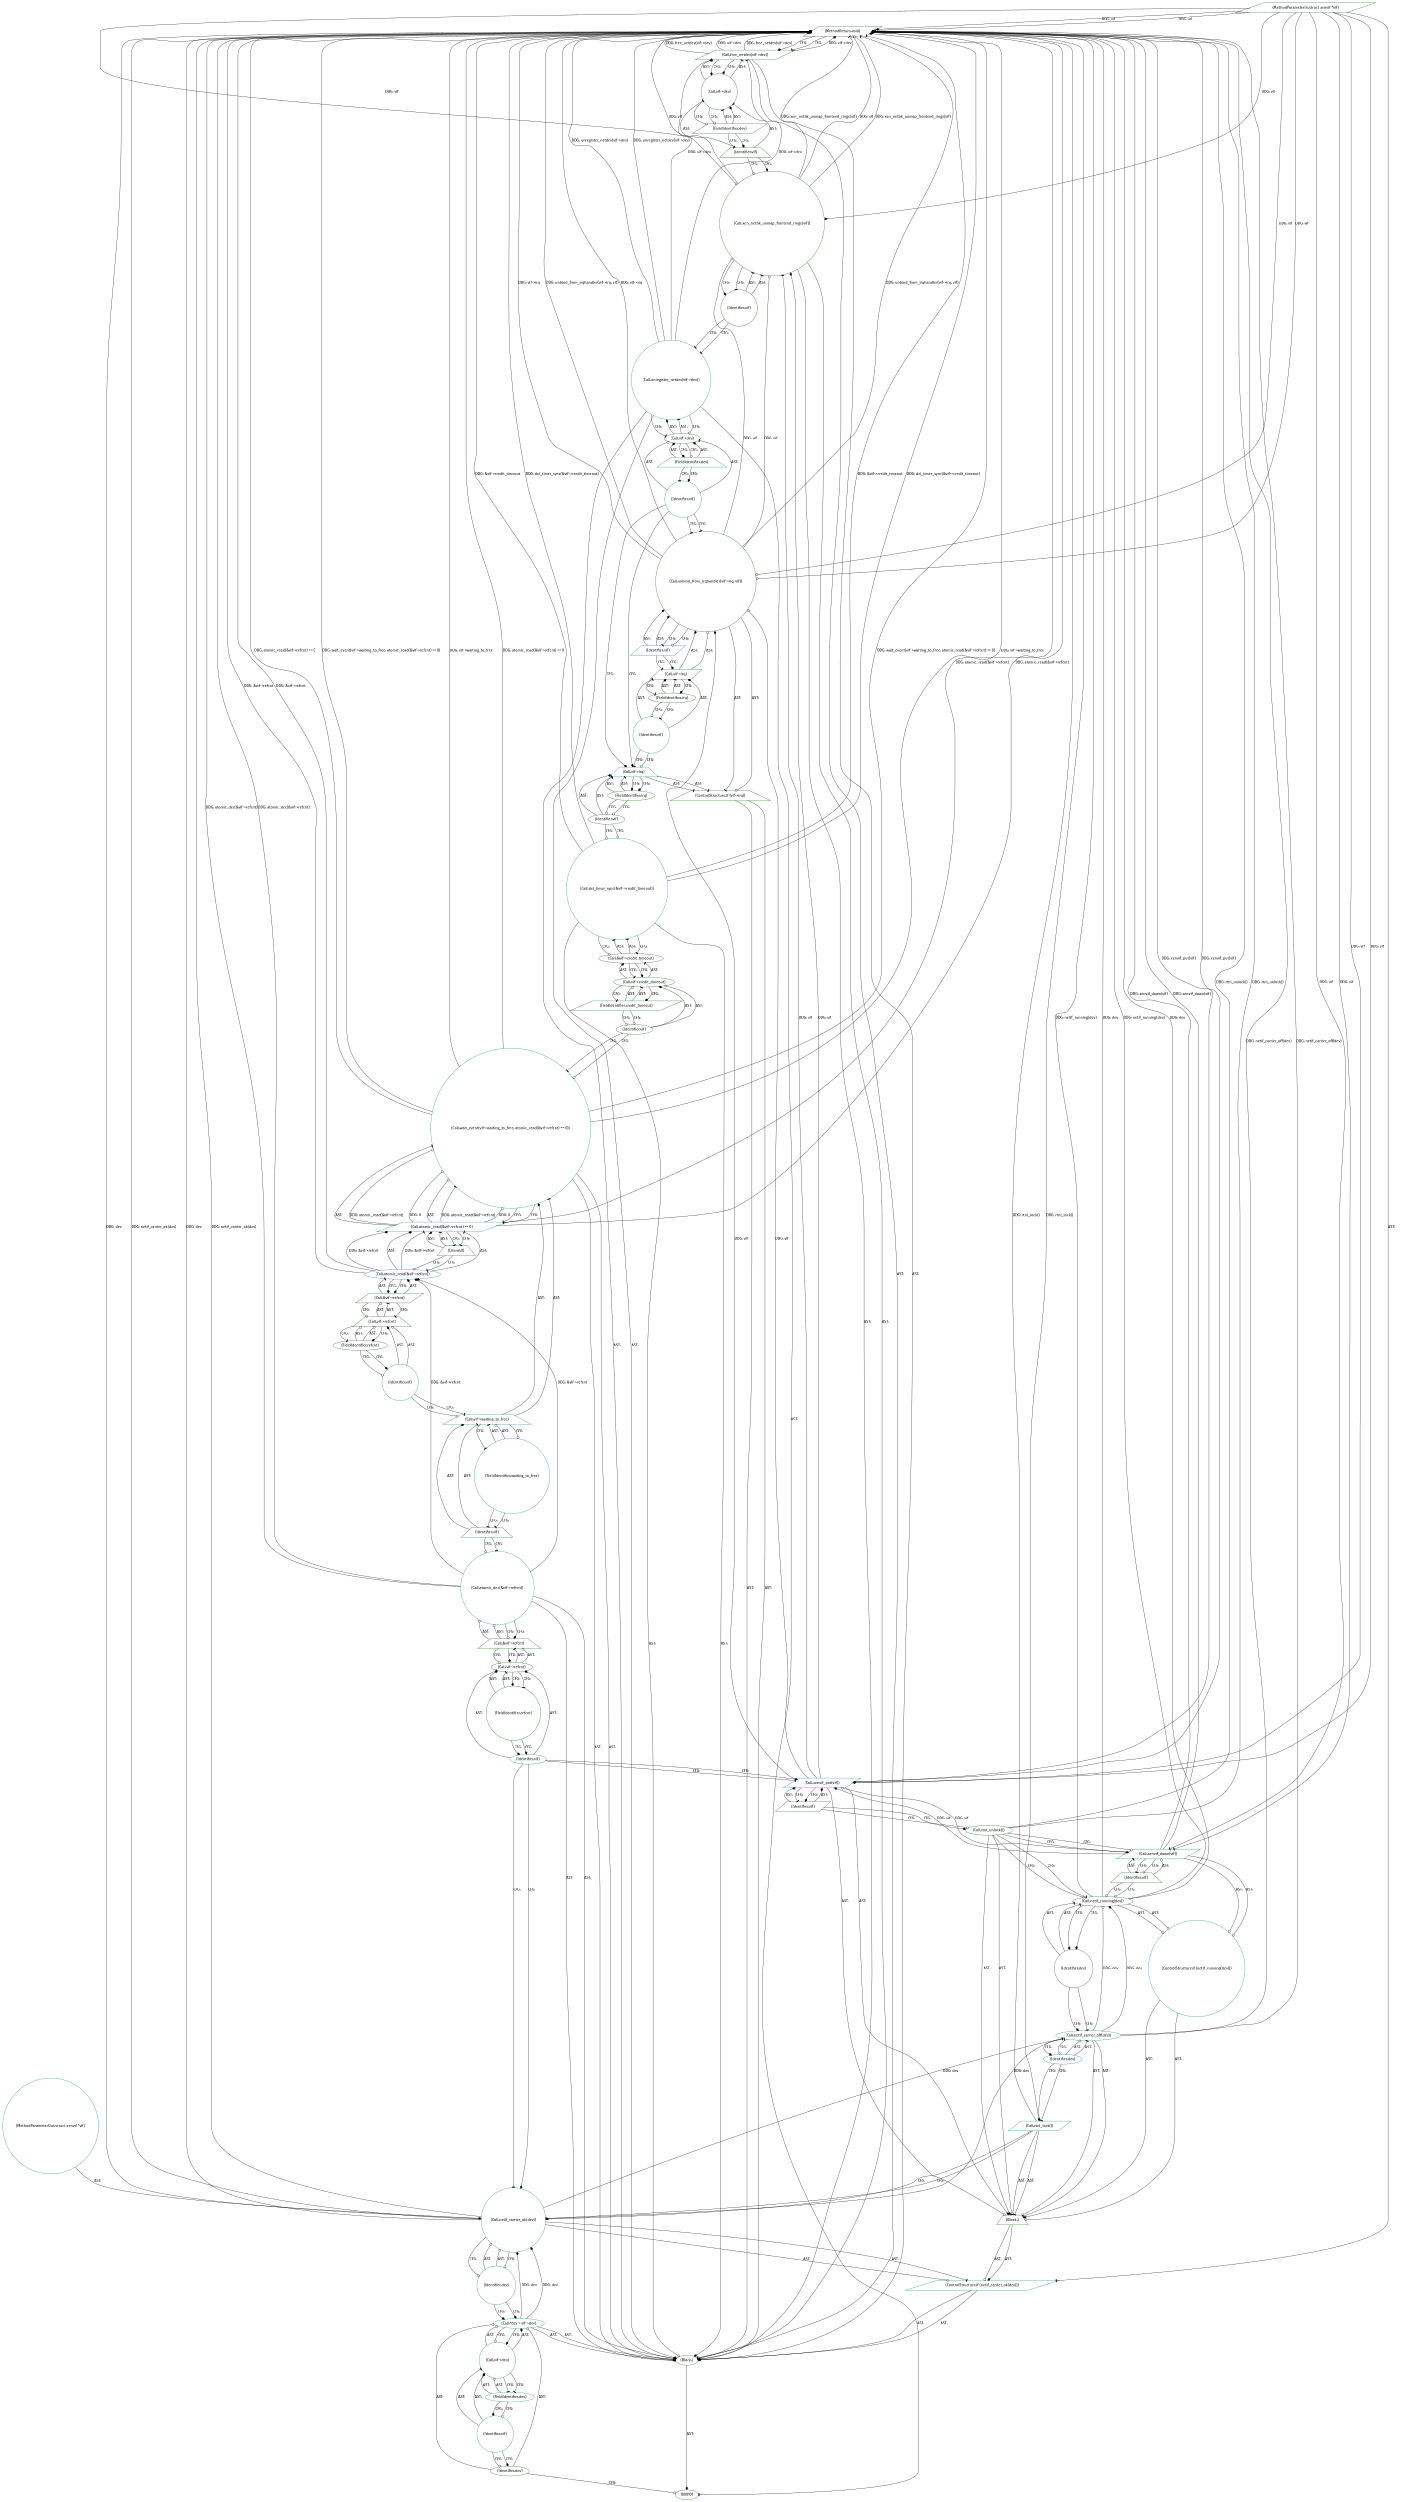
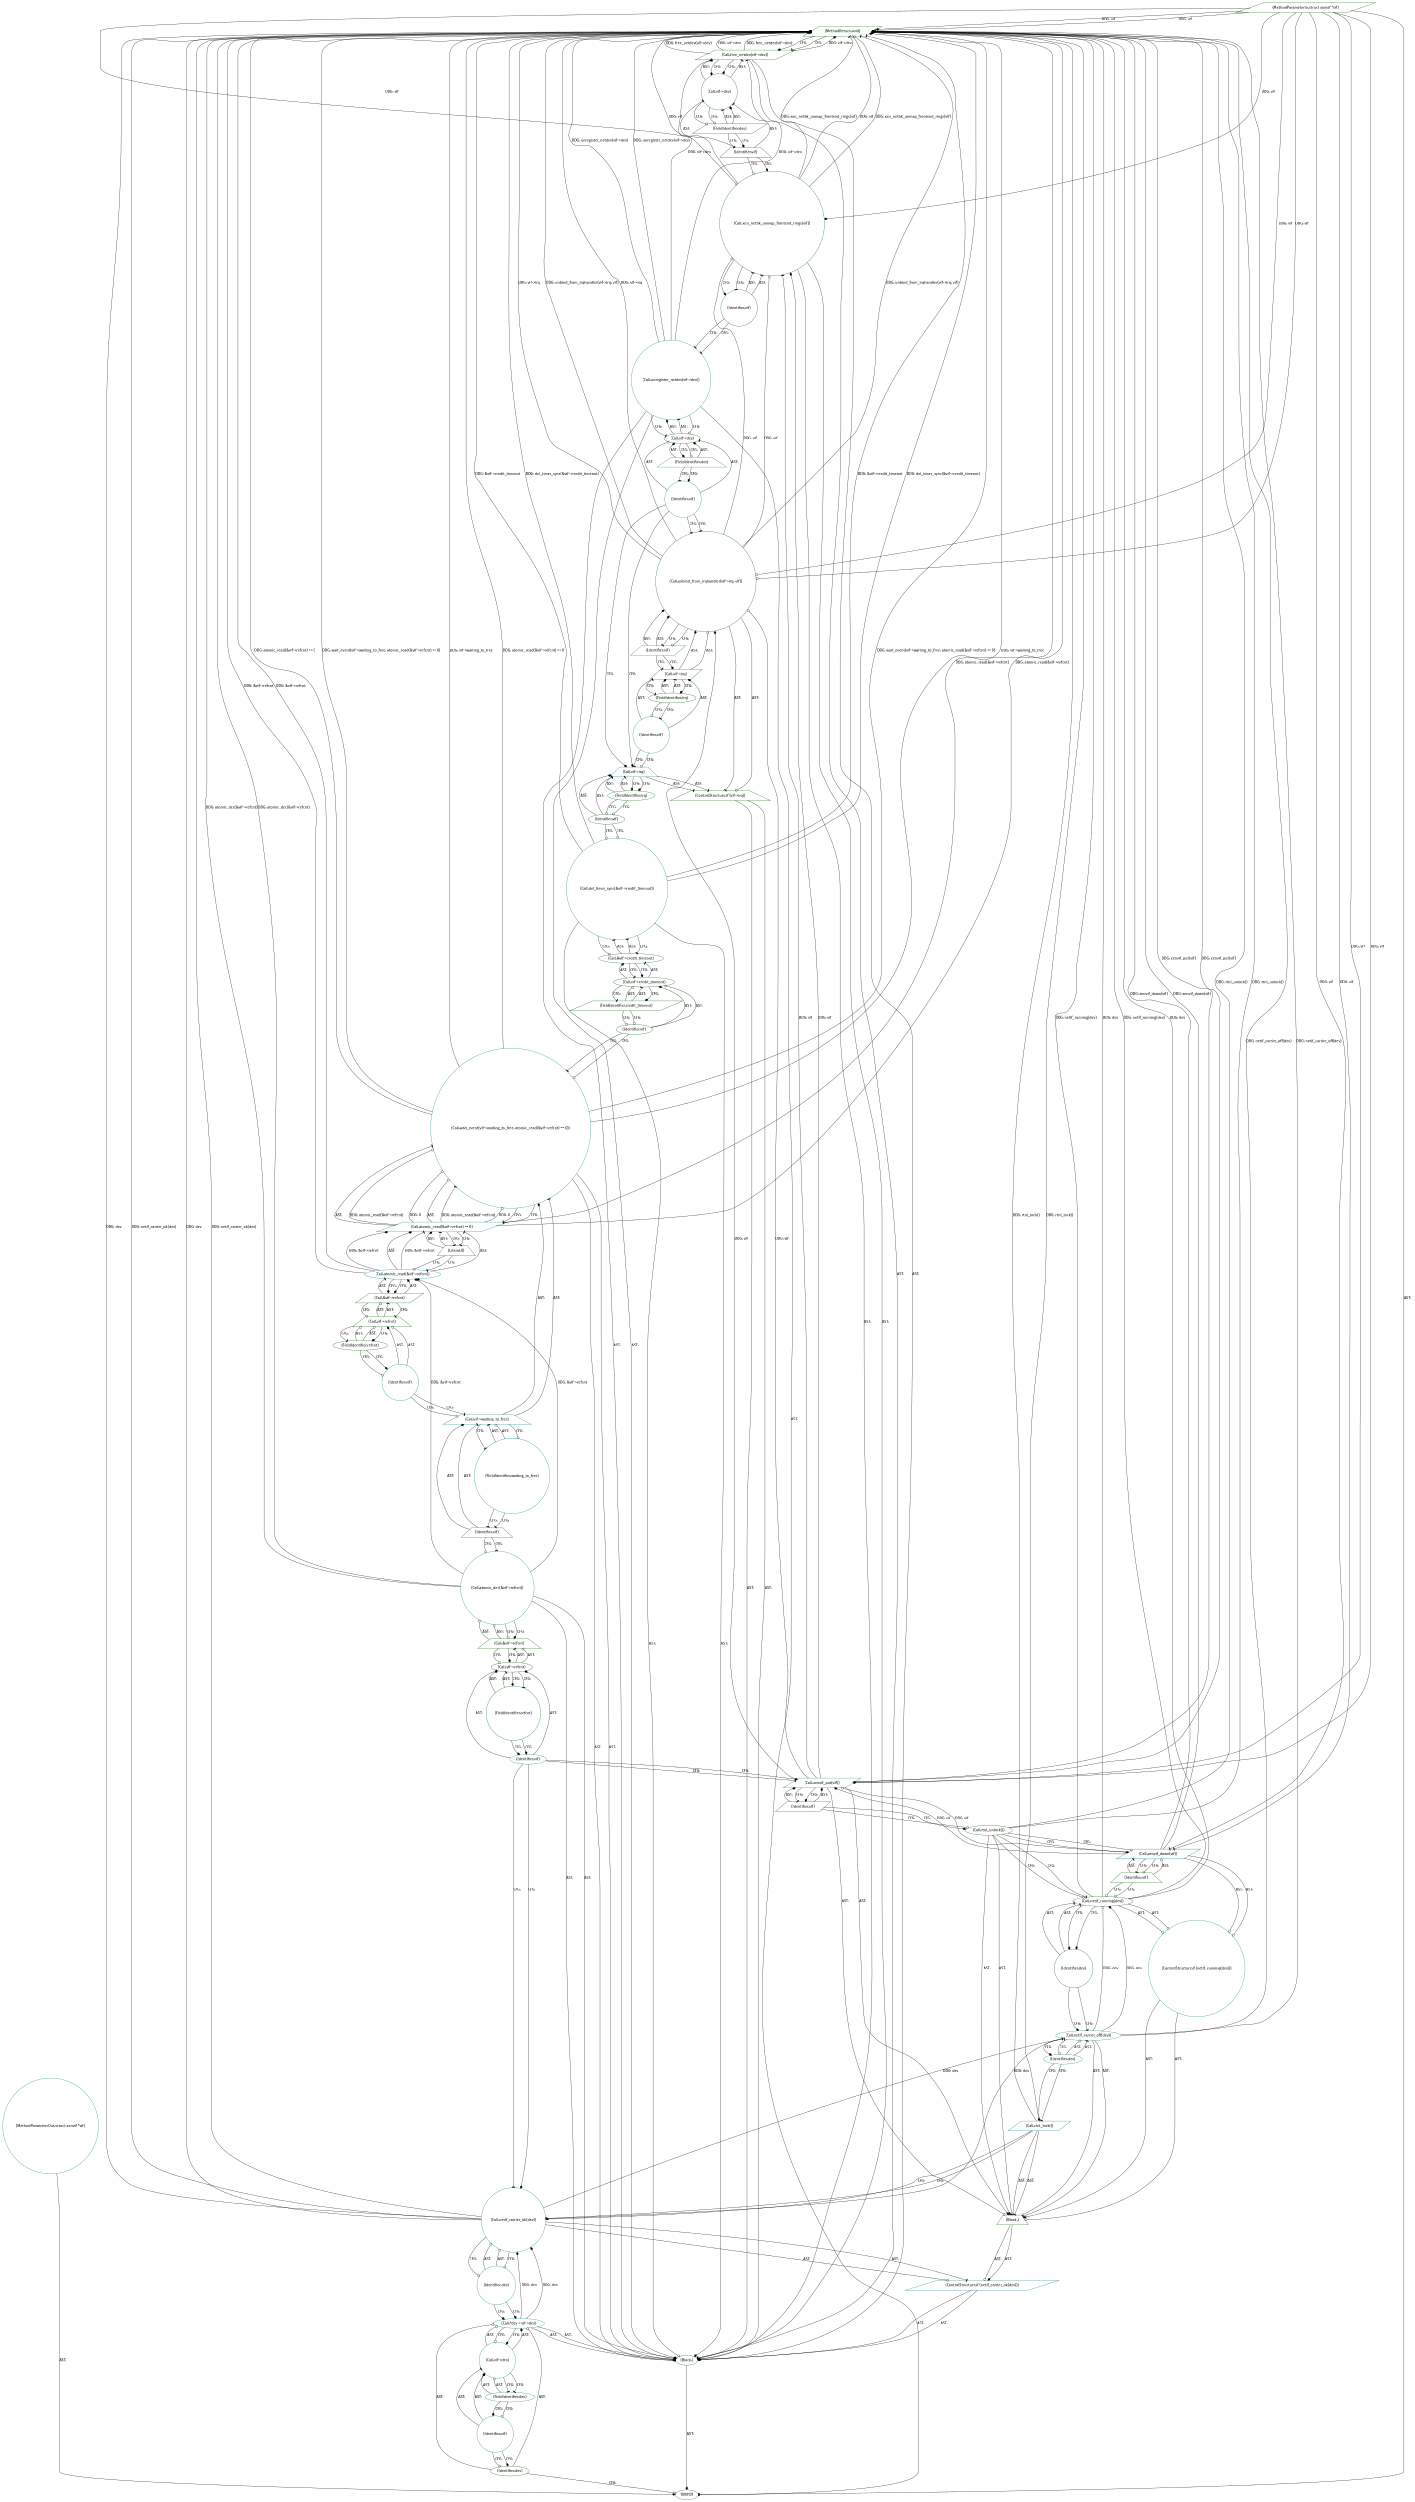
(1388, 1272) -> (1404, 1574)
(181, 2198) -> (216, 2485)
